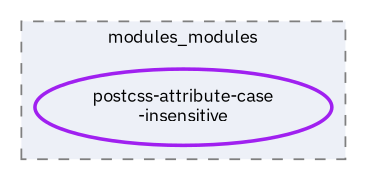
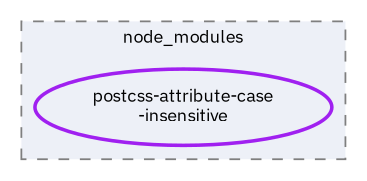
(183, 38) -> (183, 38)
